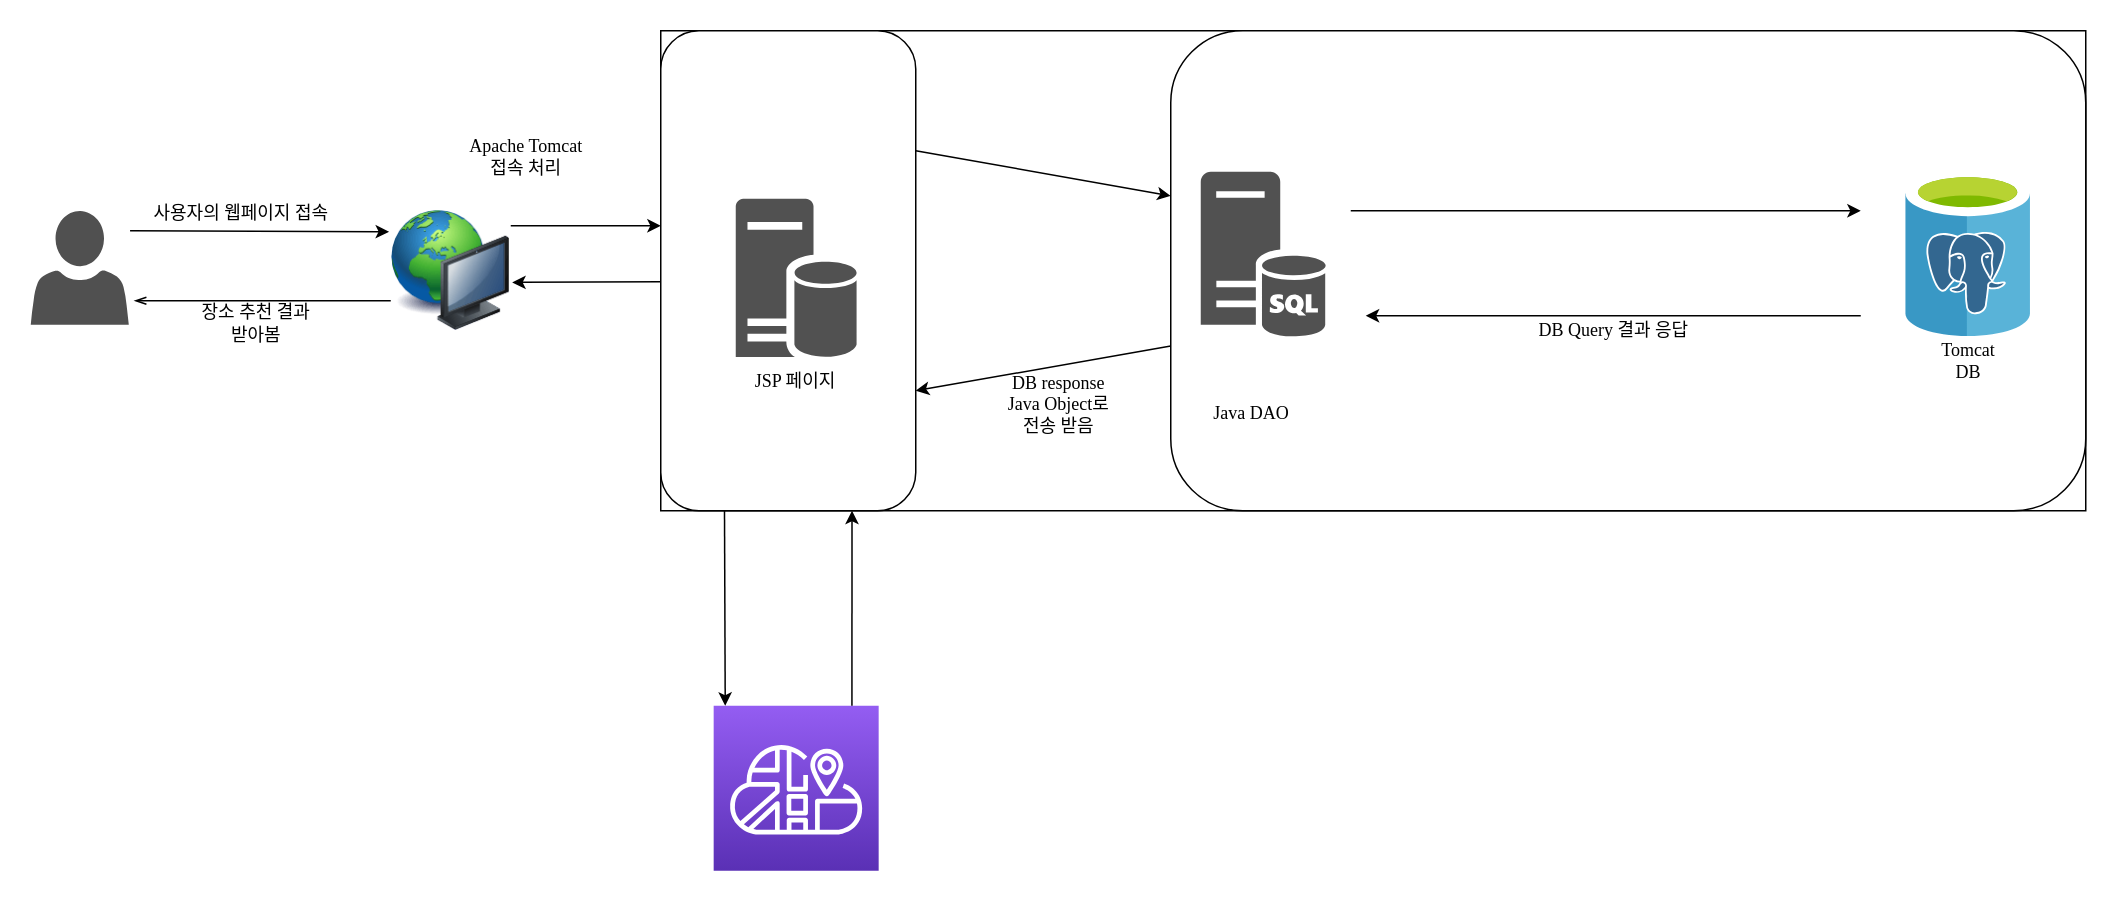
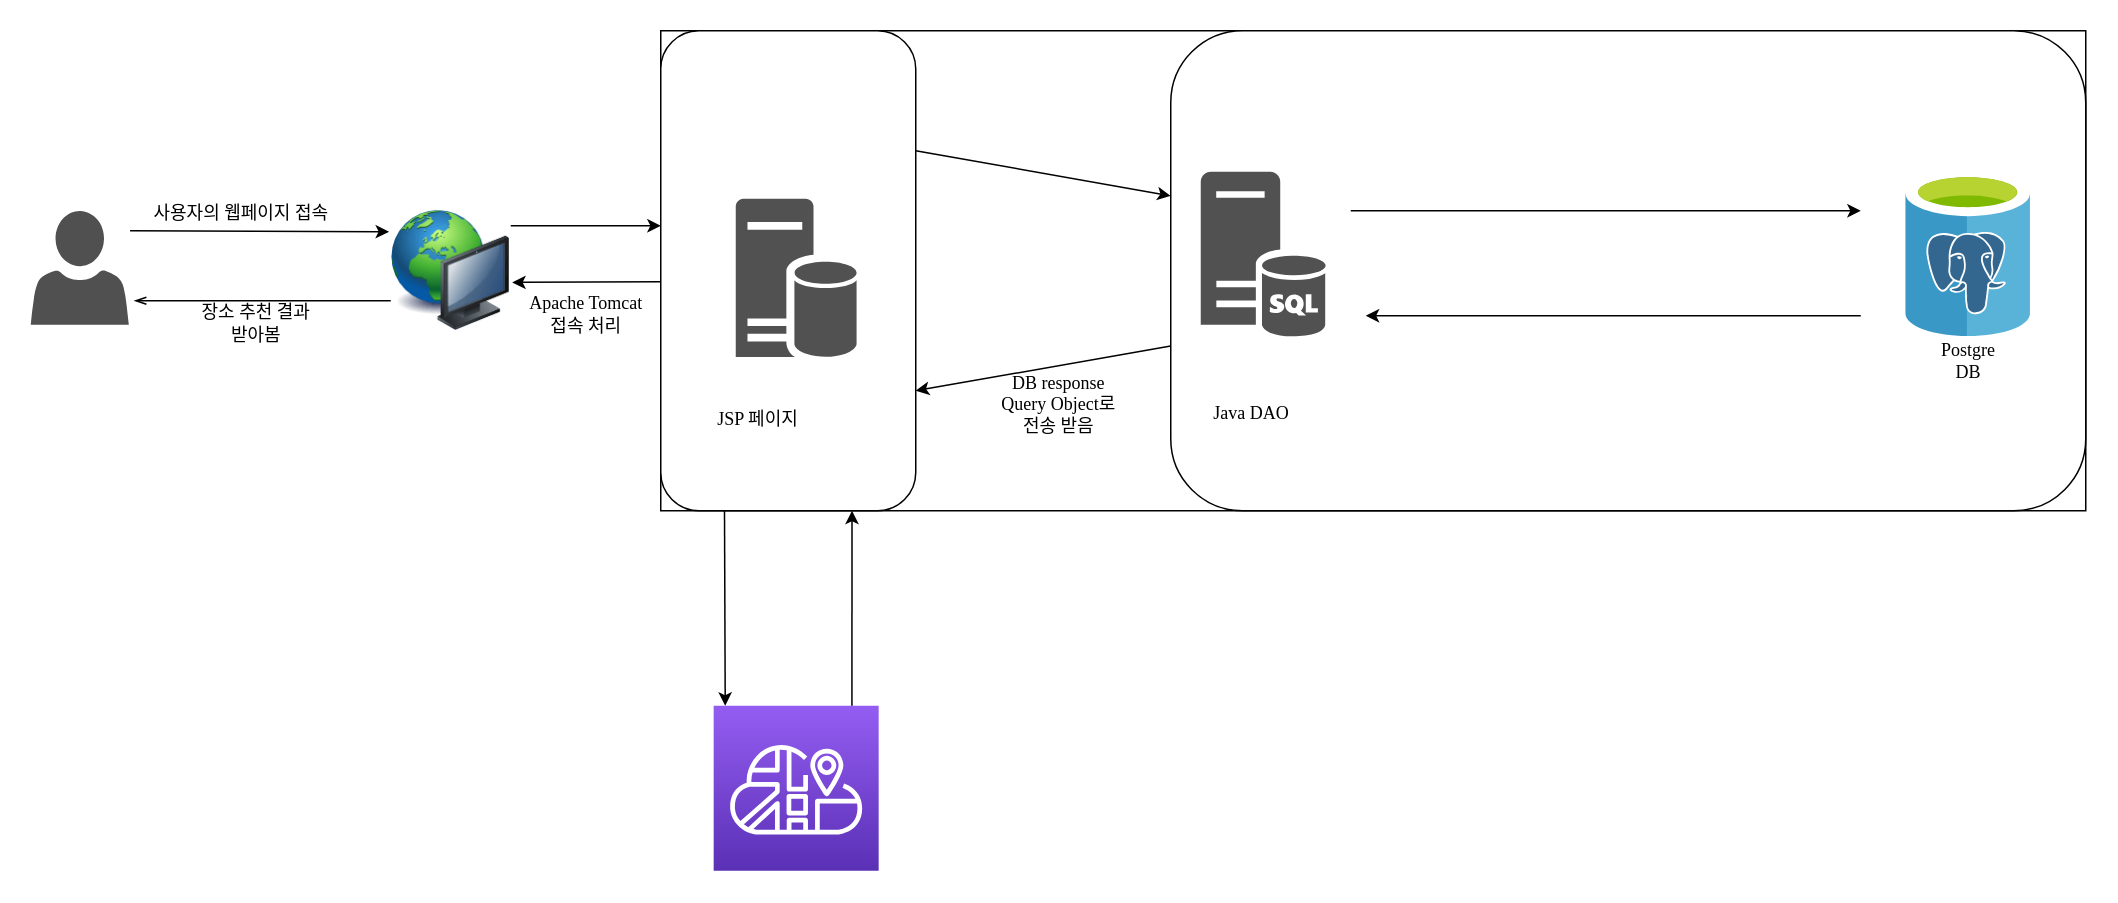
(526, 157) -> (586, 314)
(1613, 331) -> none
(1969, 361) -> (1969, 361)
(796, 382) -> (759, 419)
(1059, 404) -> (1059, 404)
